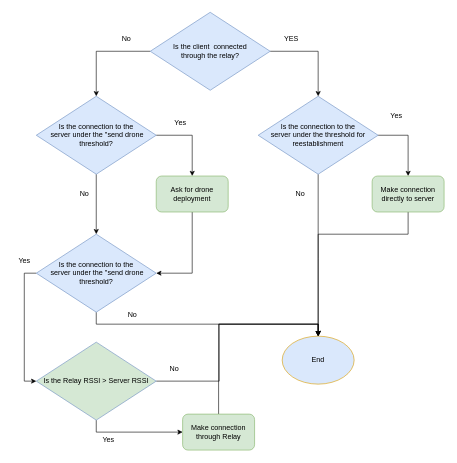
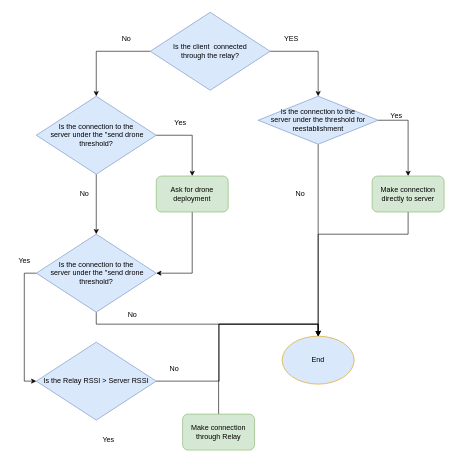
(318, 135) -> (318, 120)
(96, 381) -> (96, 381)
(96, 431) -> none
